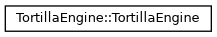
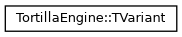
(108, 19) -> (91, 19)
